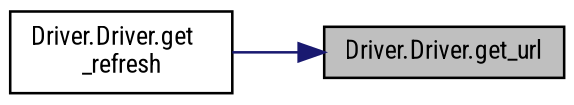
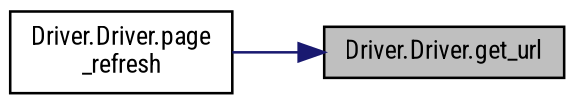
(121, 52) -> (121, 52)
